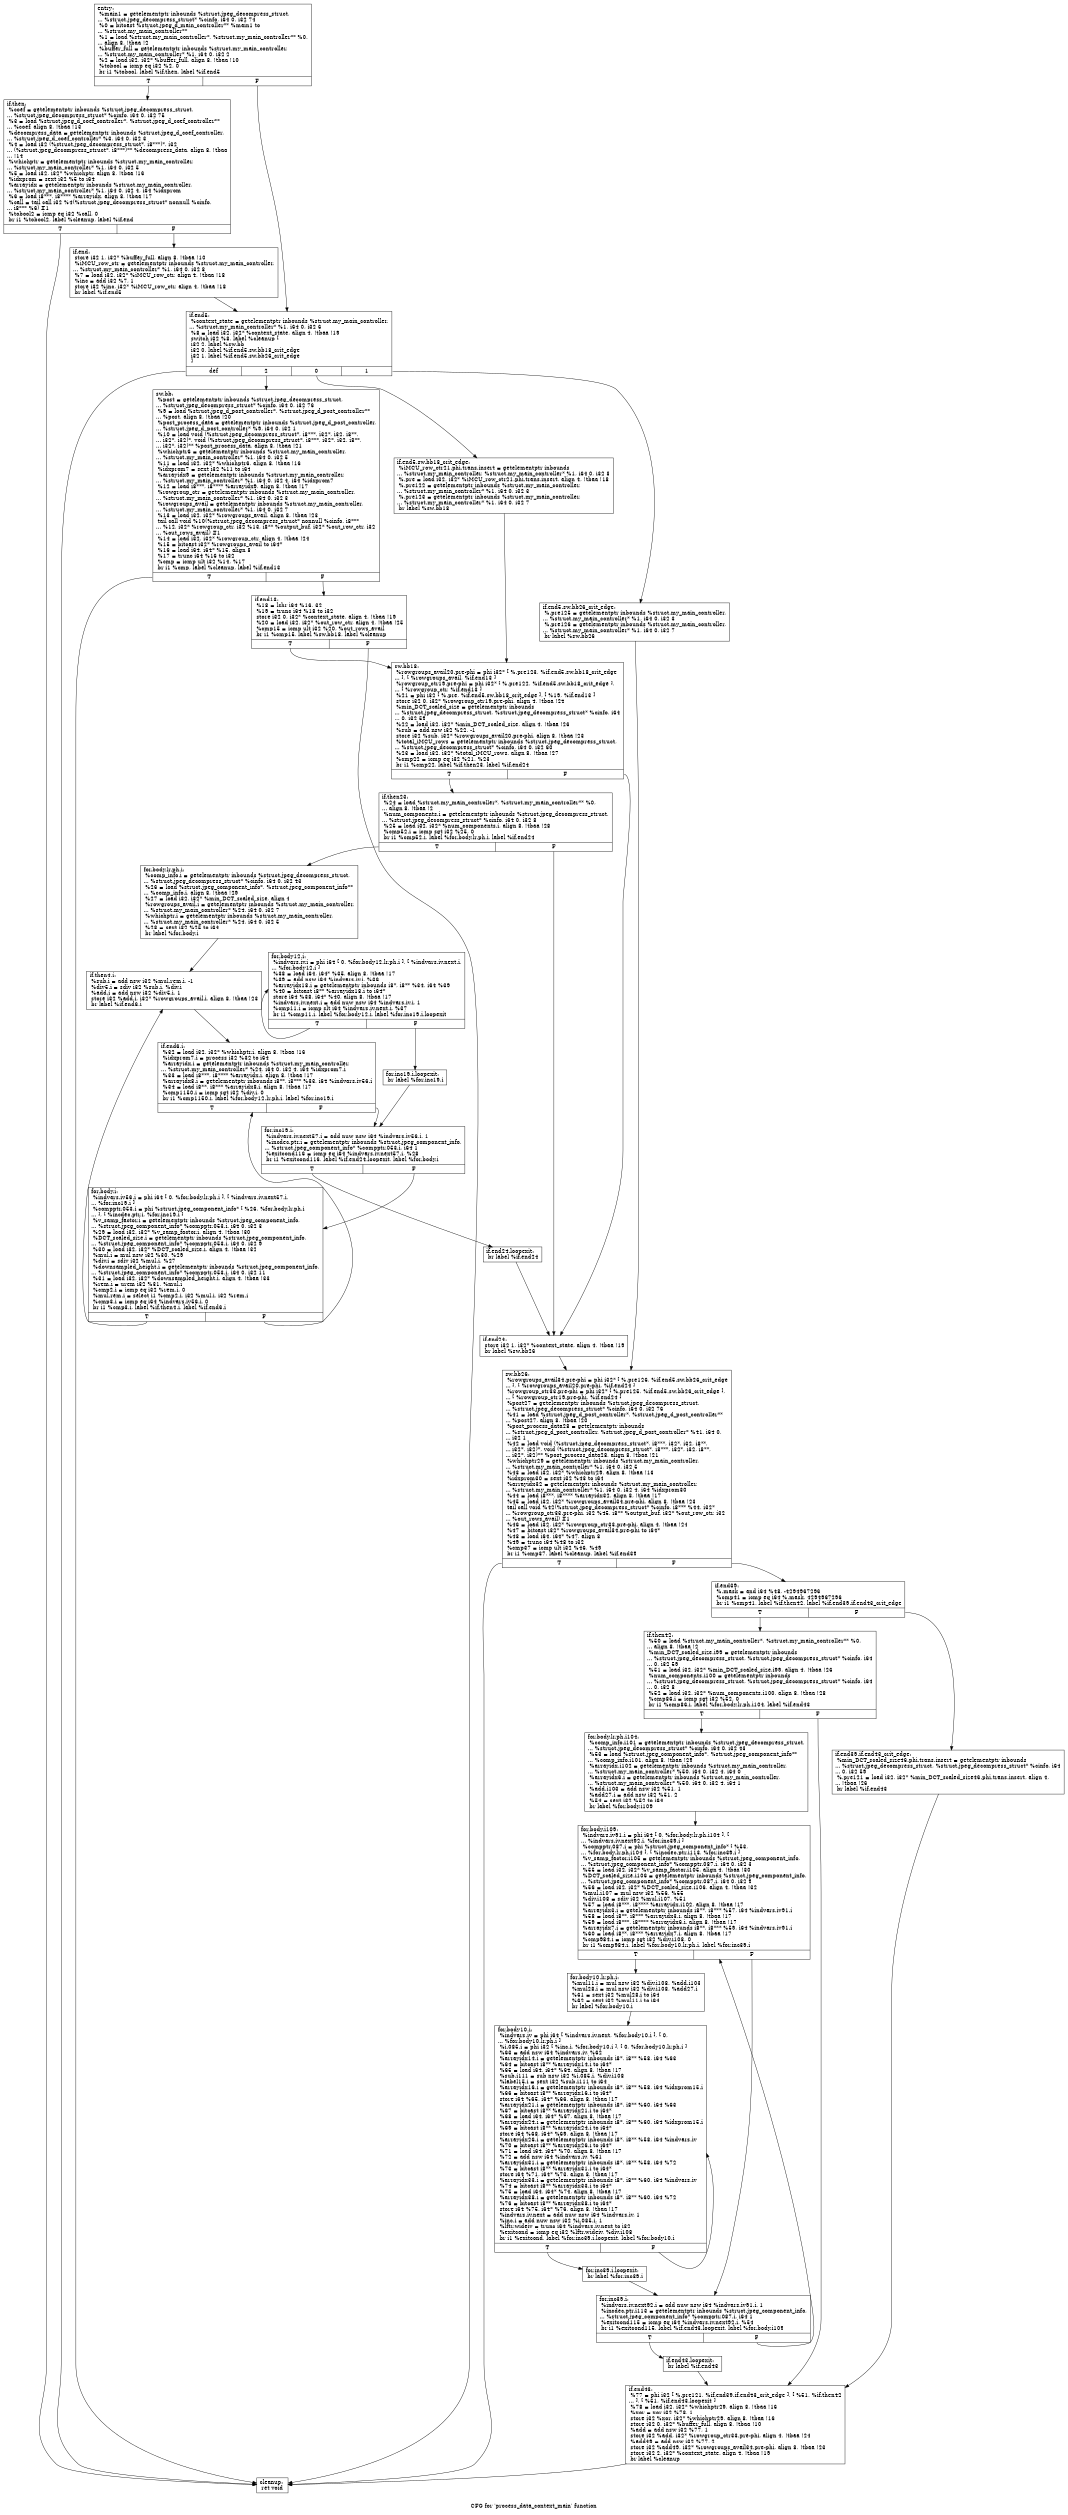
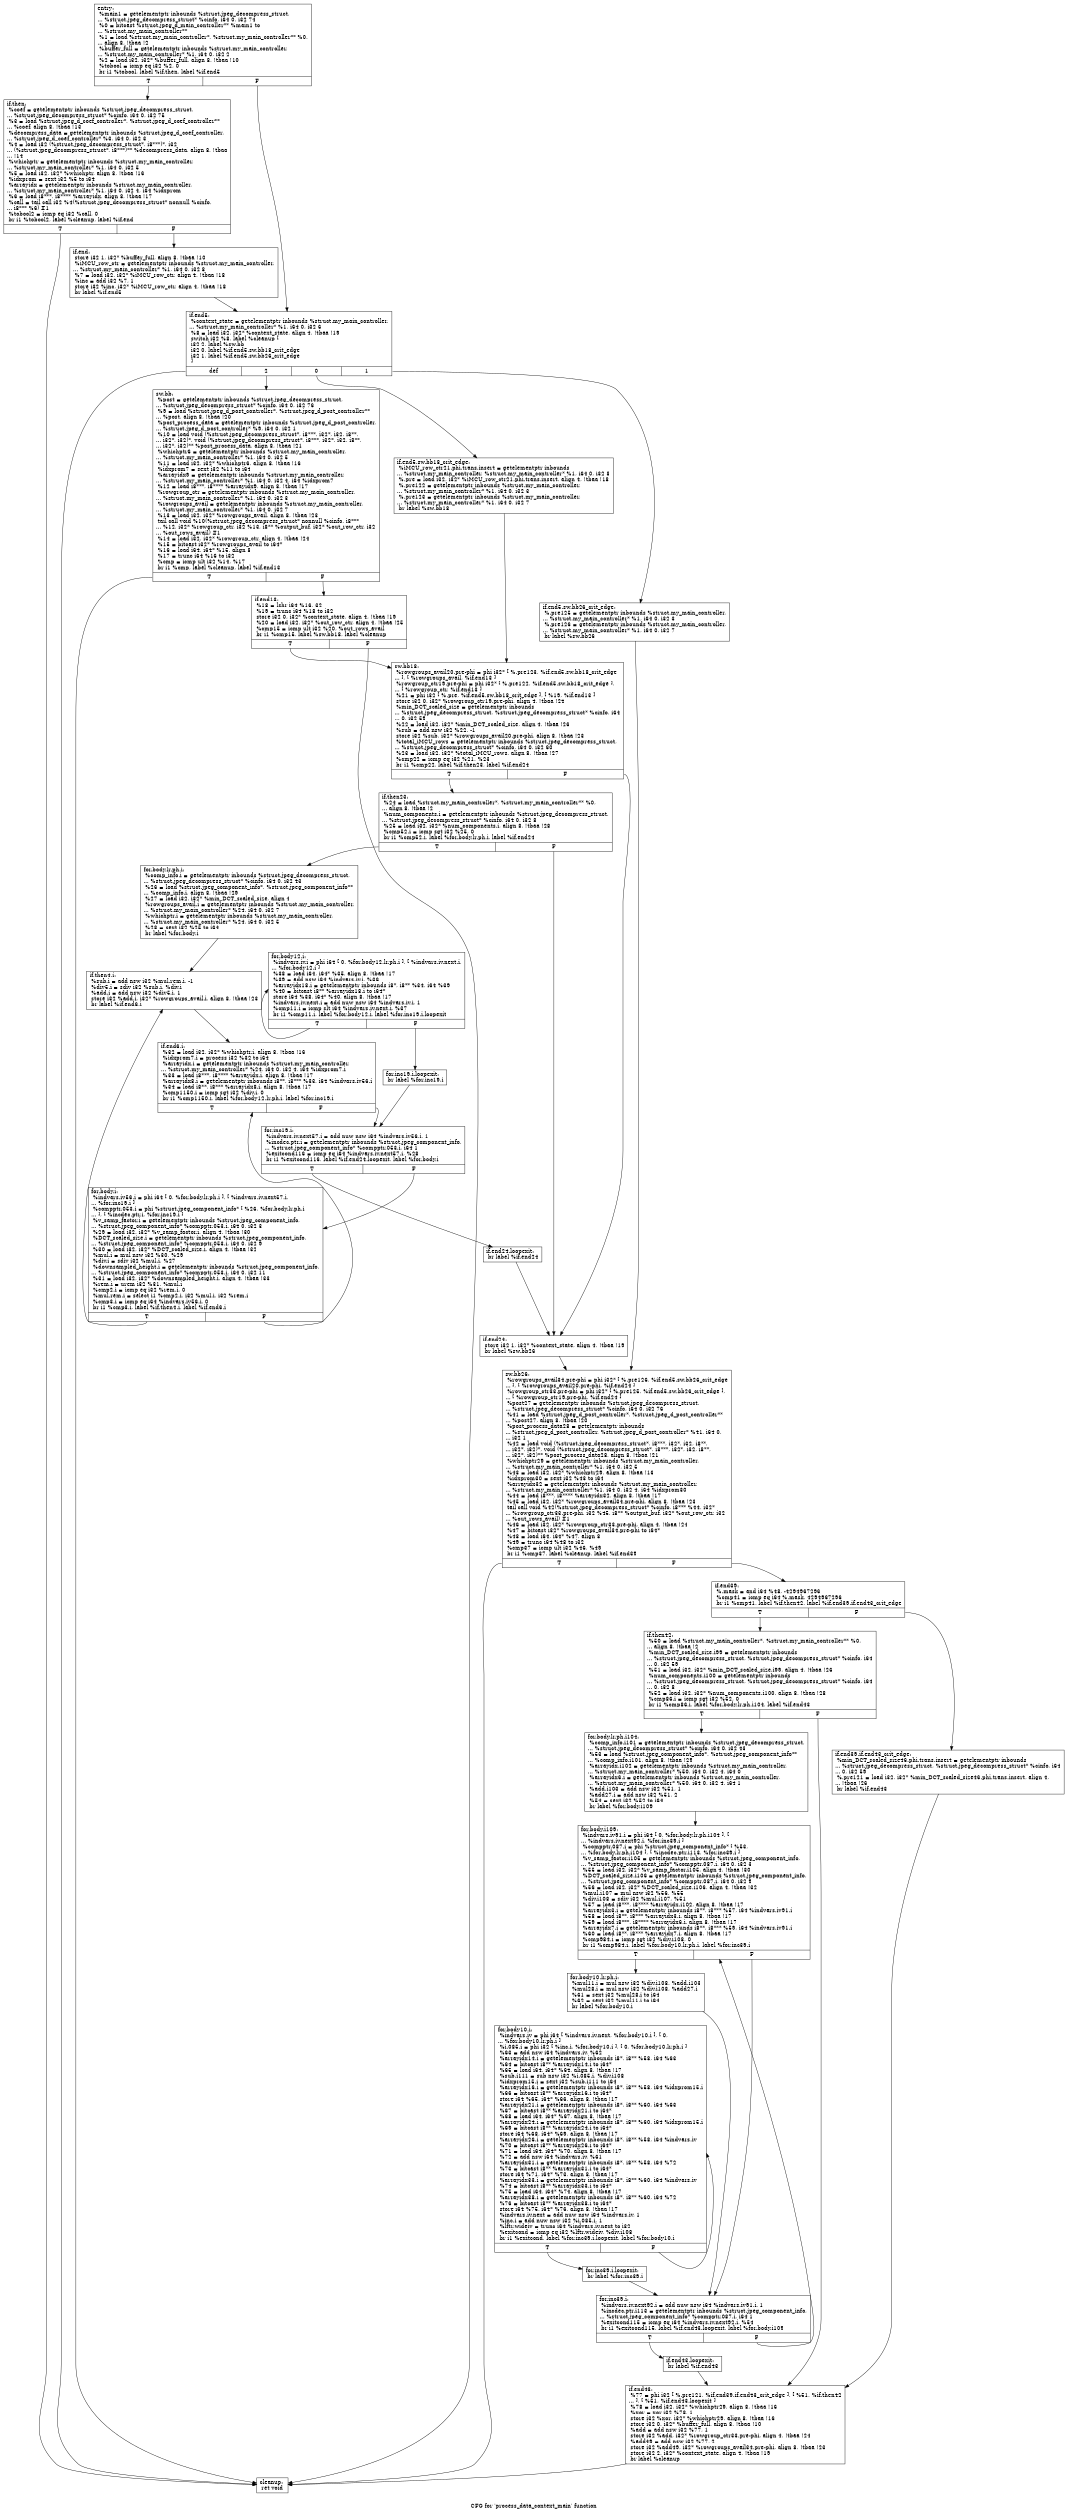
(630, 2017) -> (728, 2148)
(553, 2082) -> (557, 2082)
